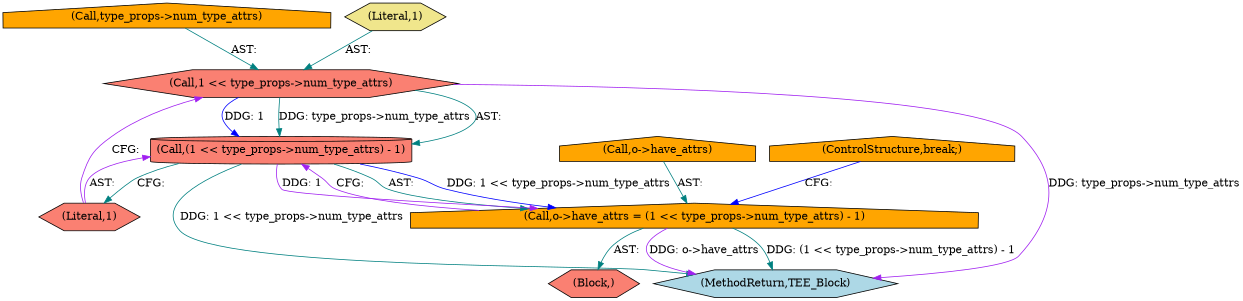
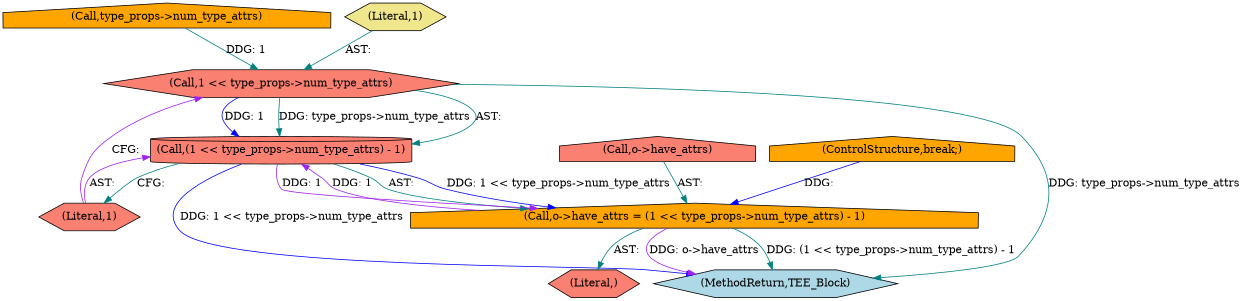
(246, 50) -> (246, 50)
(878, 102) -> (878, 102)
(658, 150) -> (658, 150)
(352, 184) -> (352, 184)
(820, 184) -> (820, 184)
(379, 261) -> (379, 261)
(594, 284) -> (594, 284)
